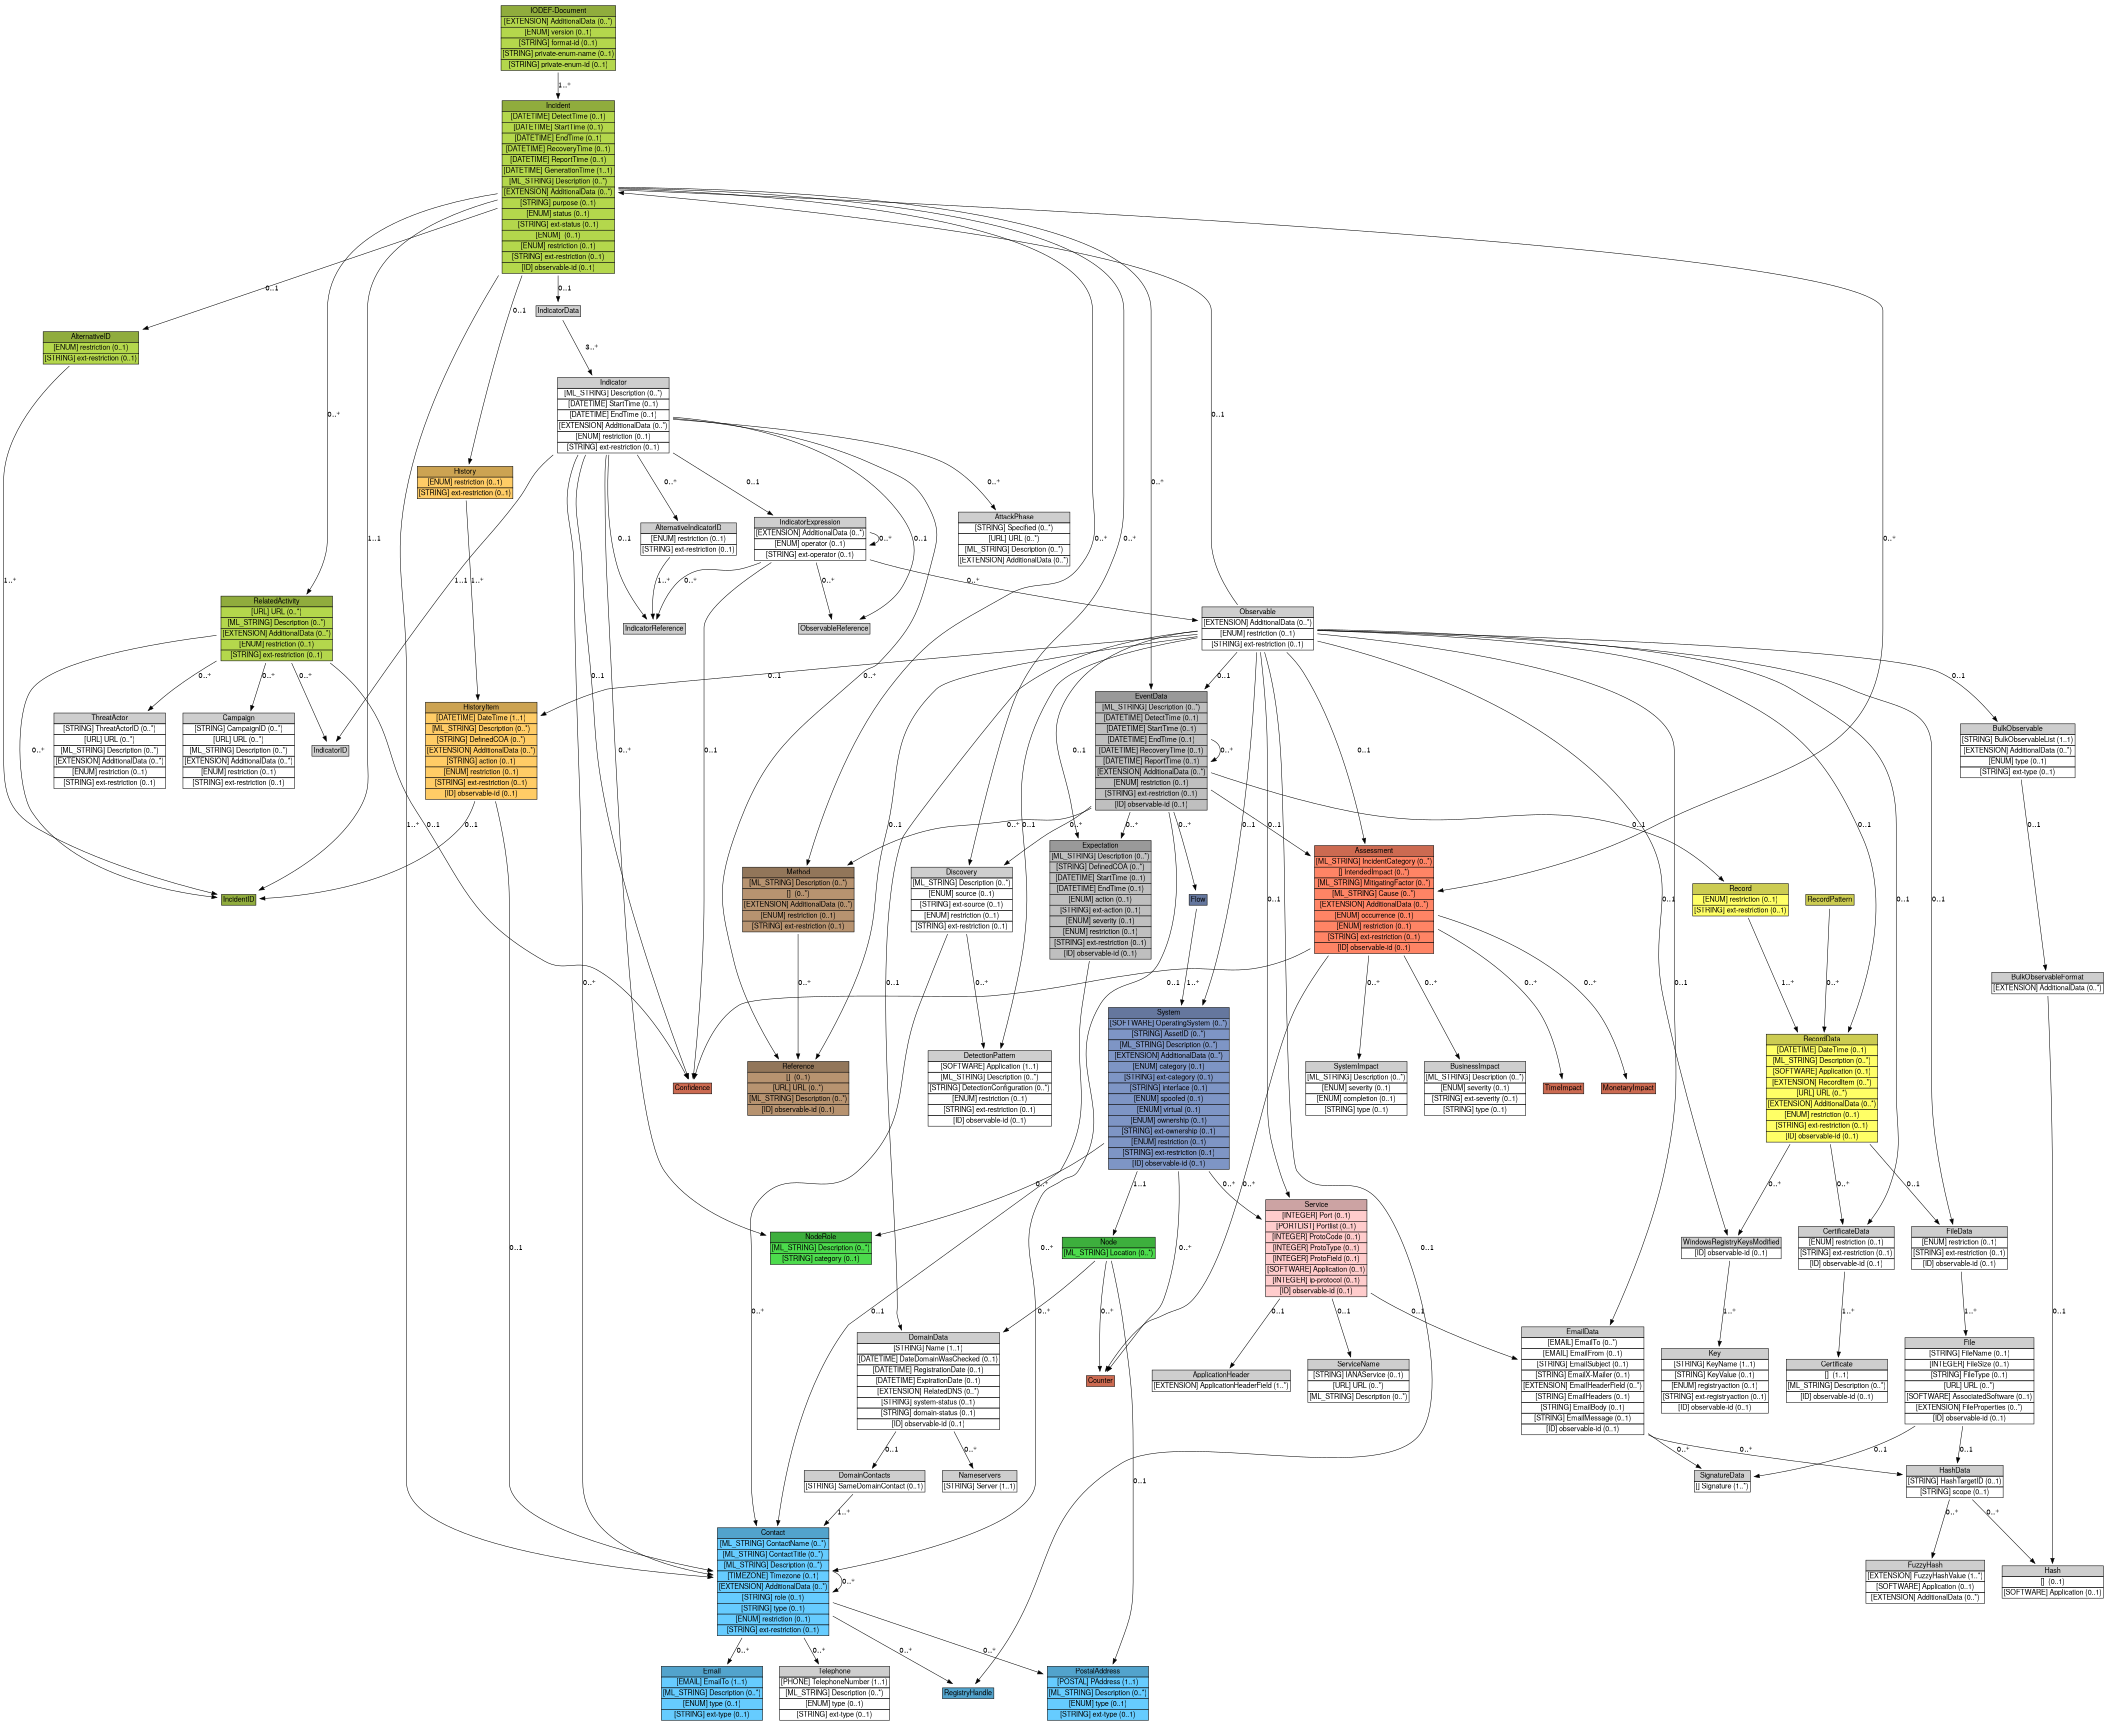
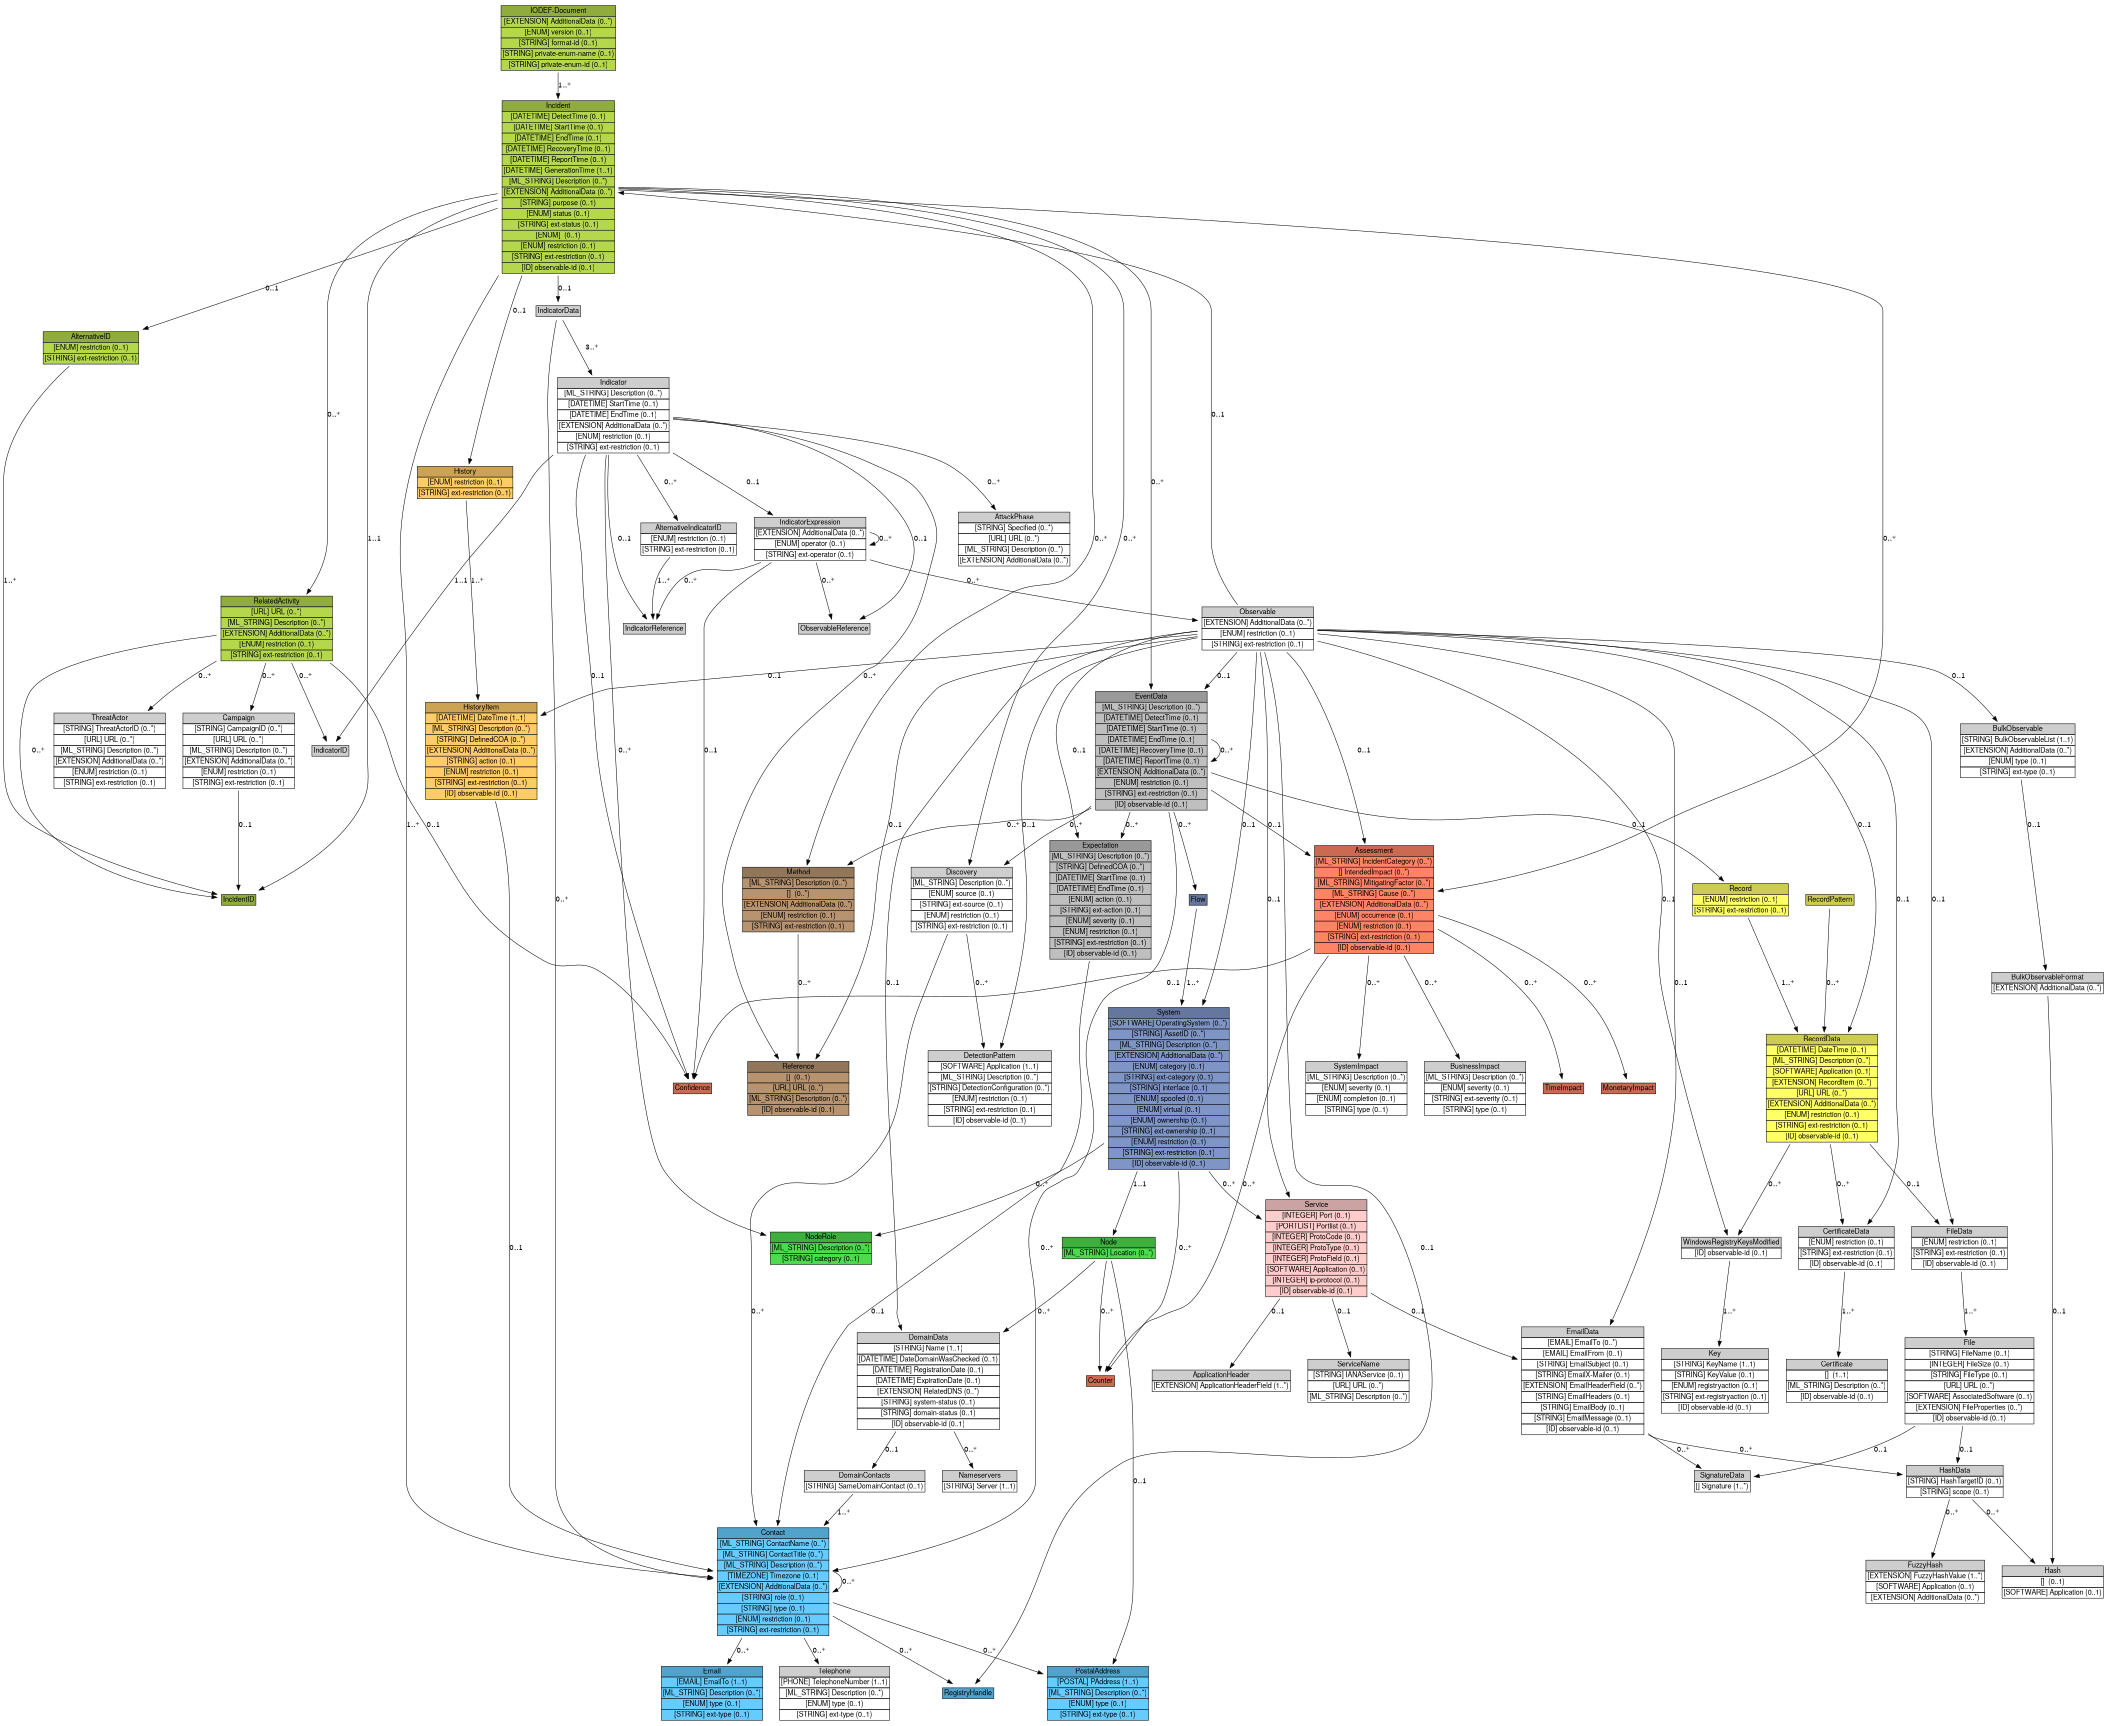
(384, 875) -> (238, 838)
(583, 1051) -> (556, 999)
